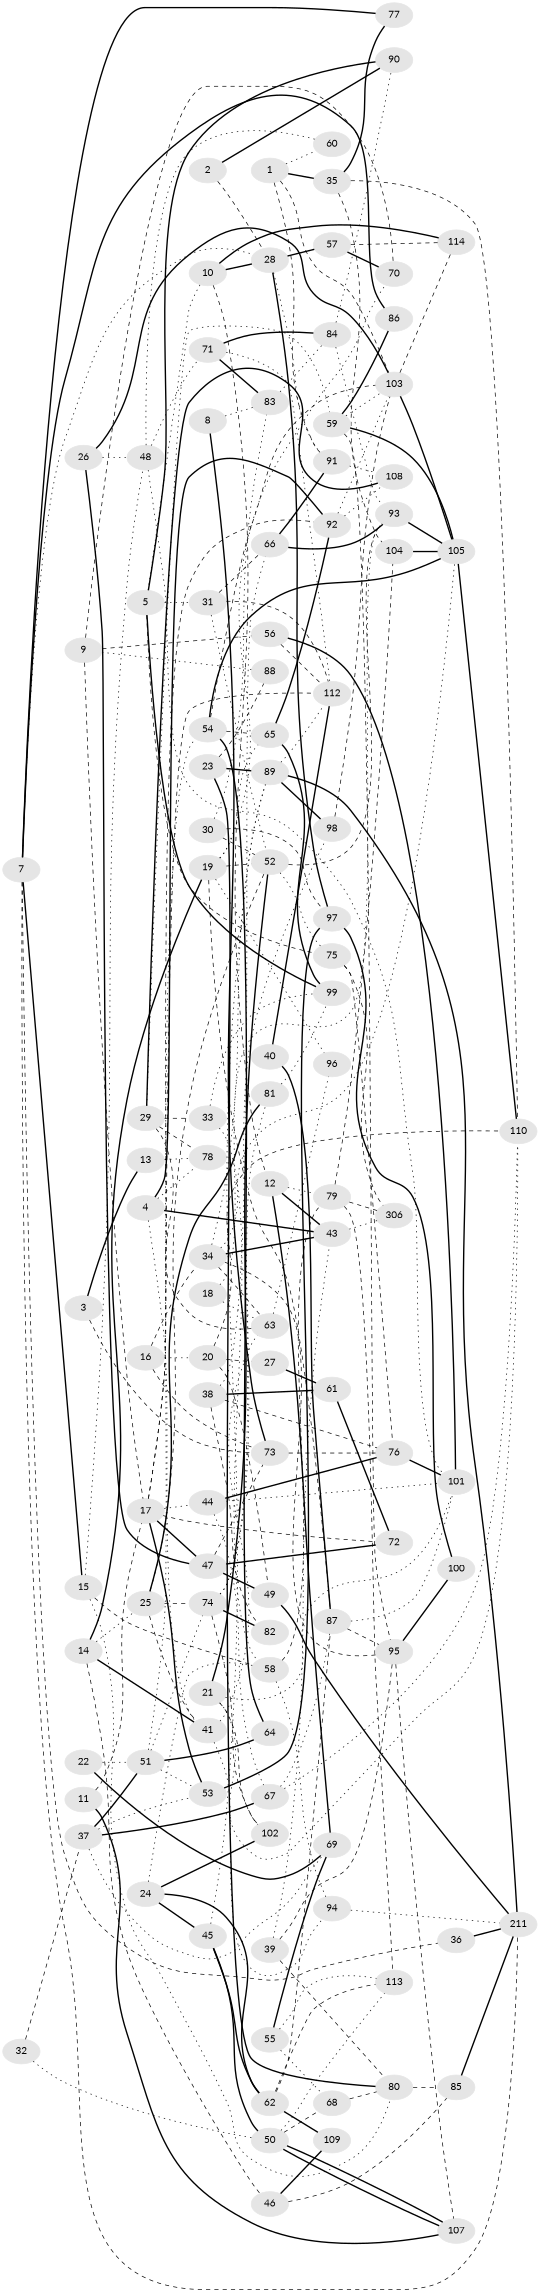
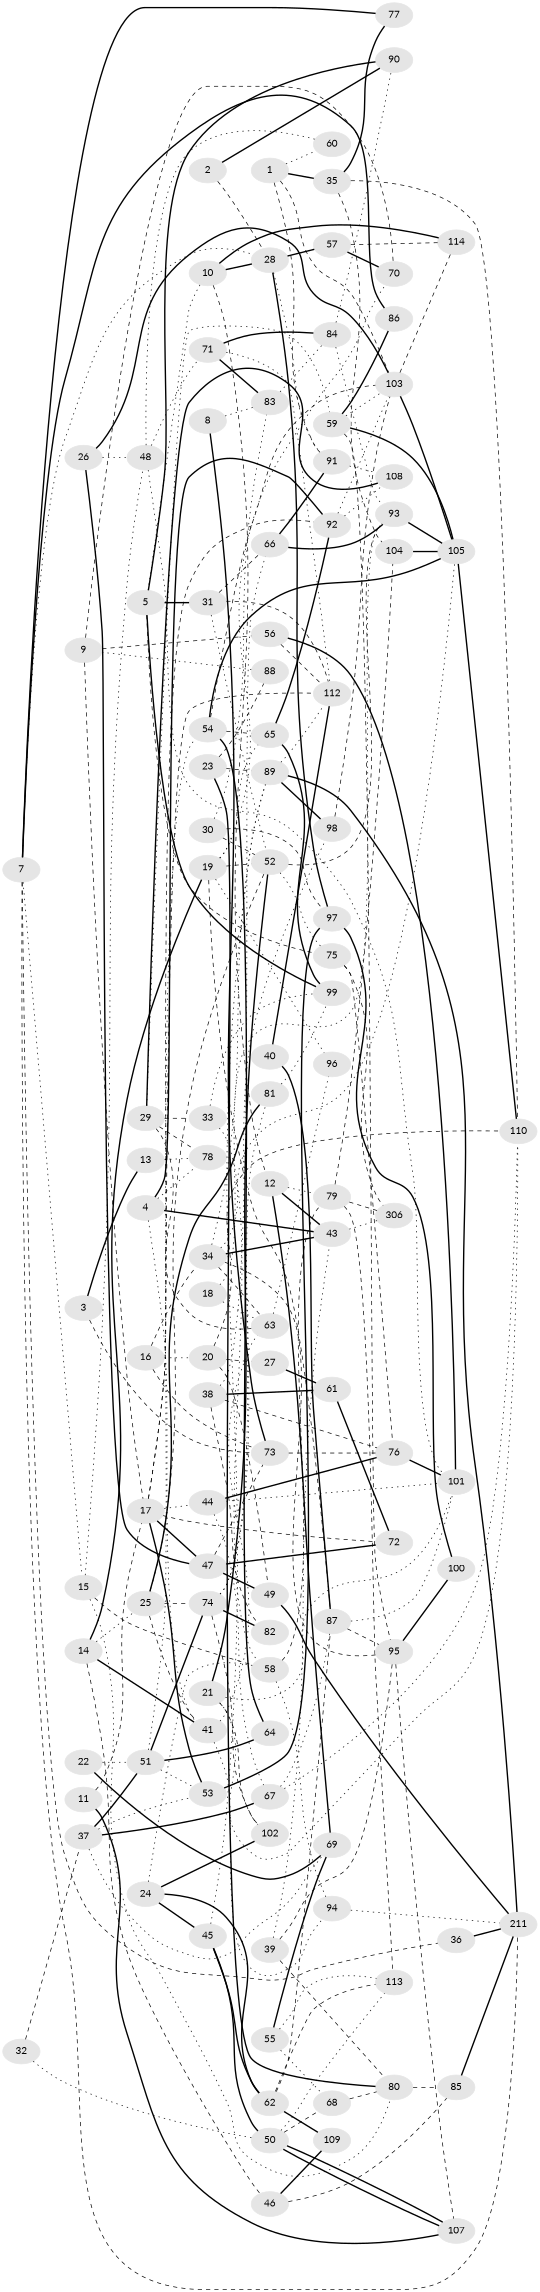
(179, 603) -> (179, 603)
(239, 770) -> (239, 770)
(52, 1229) -> (52, 1229)
(173, 1693) -> (173, 1693)
